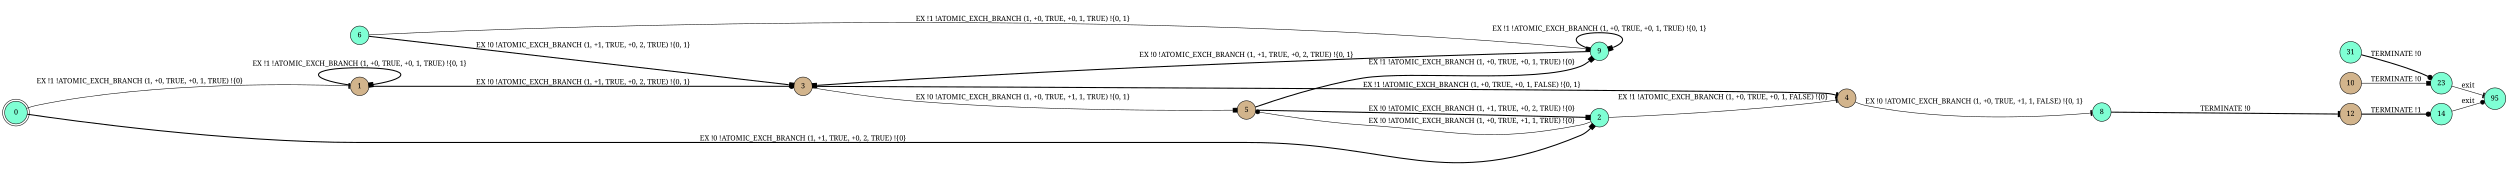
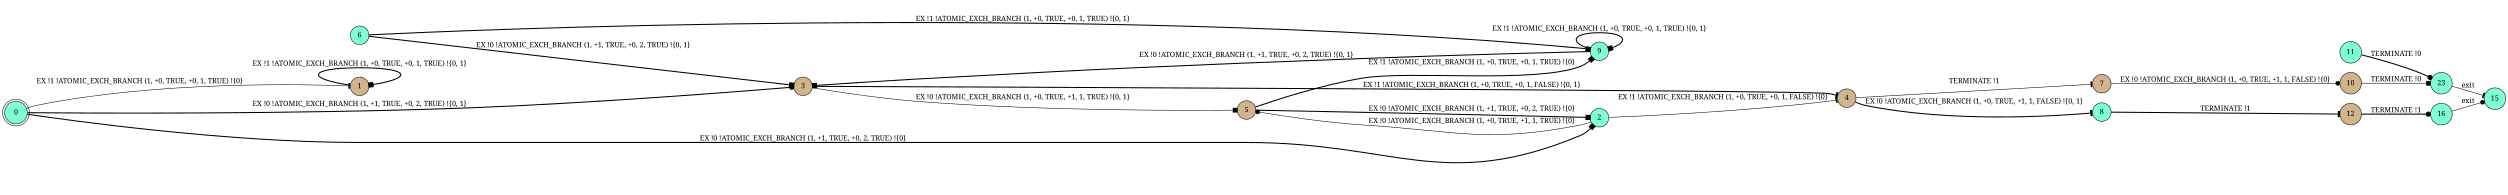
(977, 23) -> (977, 23)
(2351, 52) -> (2351, 52)
none -> (2102, 84)
(579, 86) -> (409, 110)
(2495, 99) -> (2495, 99)
(2225, 109) -> (2225, 109)
(2441, 114) -> (2441, 114)
(1972, 116) -> (1972, 116)
